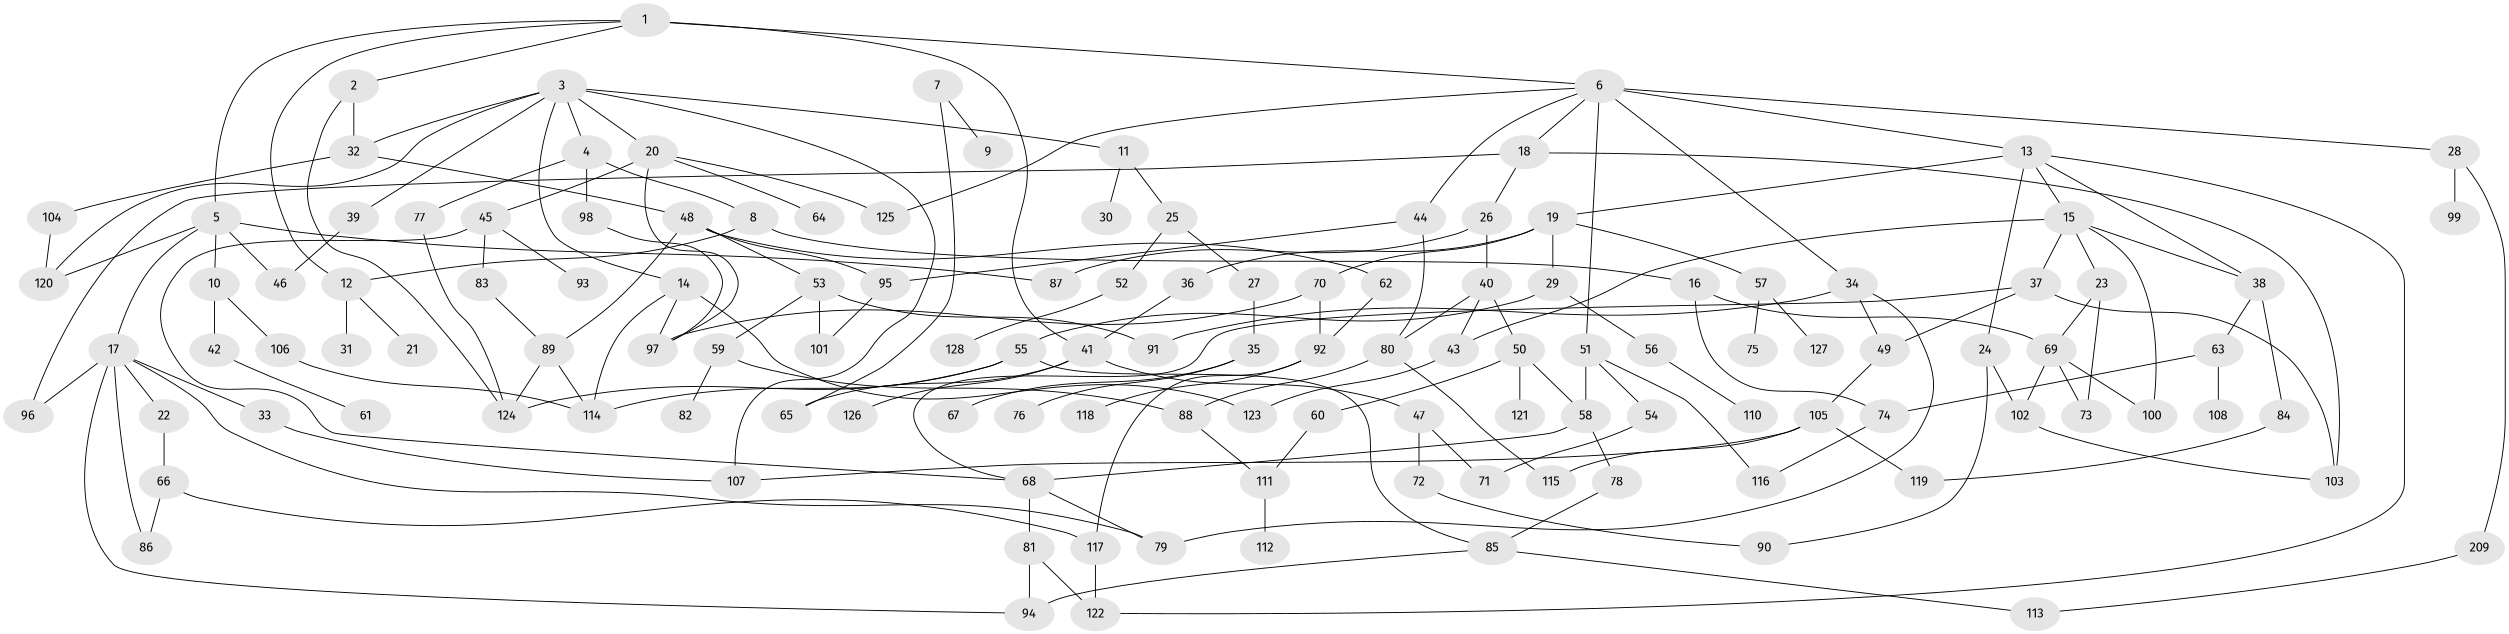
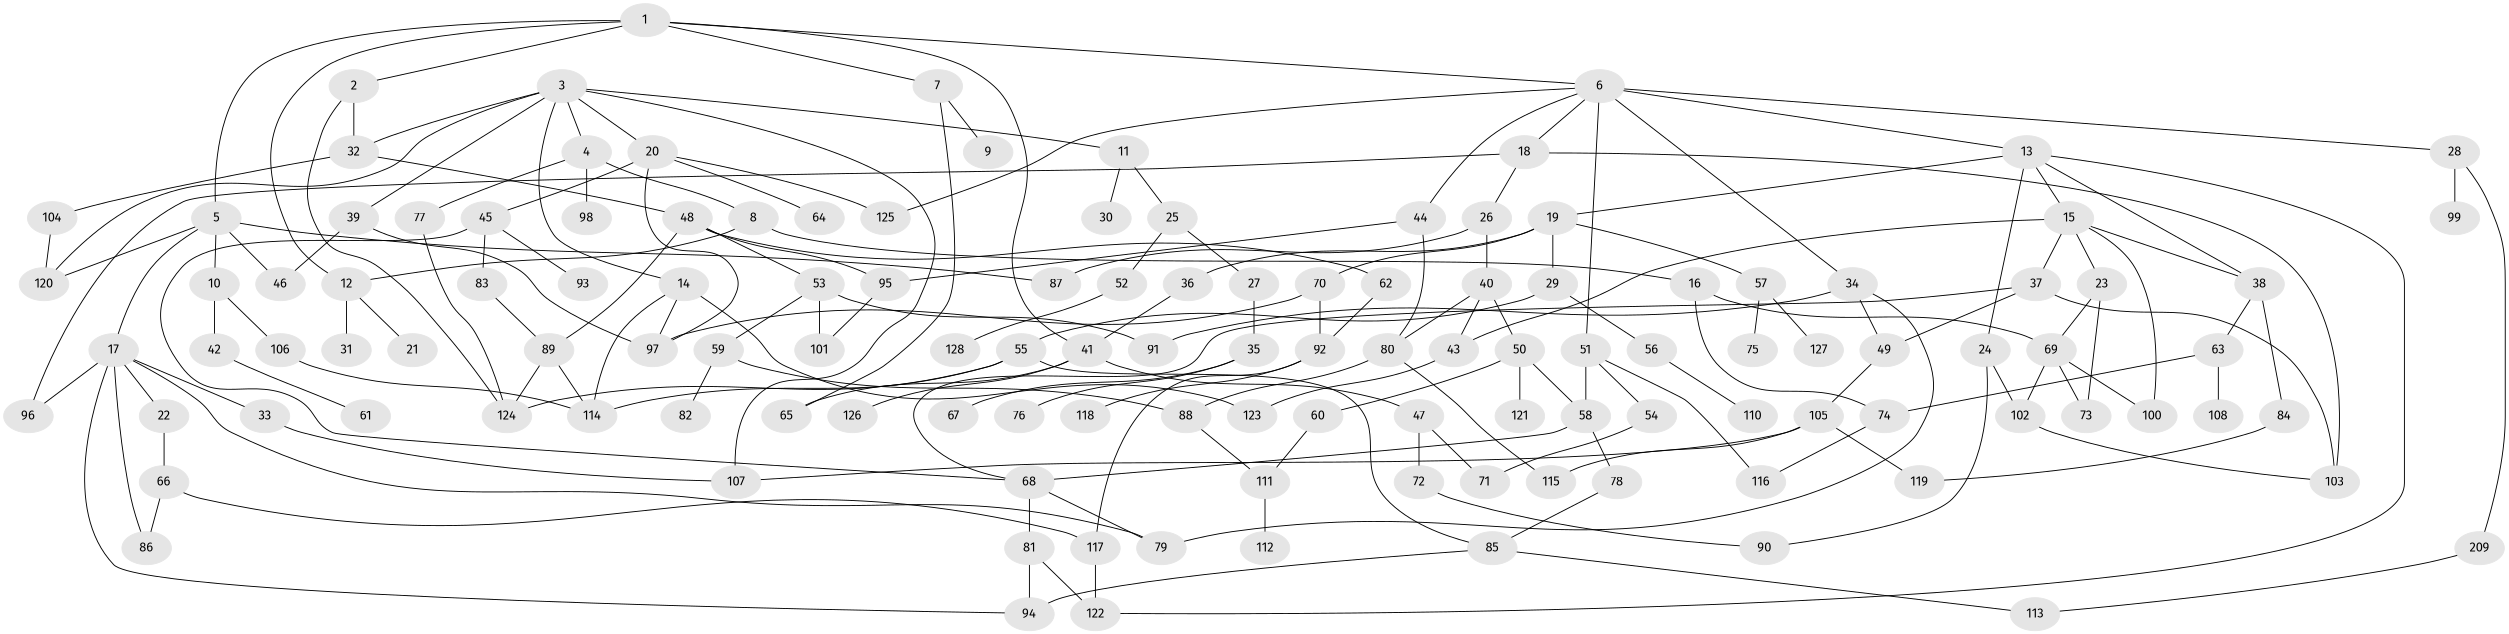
none -> (792, 53)
(712, 262) -> (517, 269)
